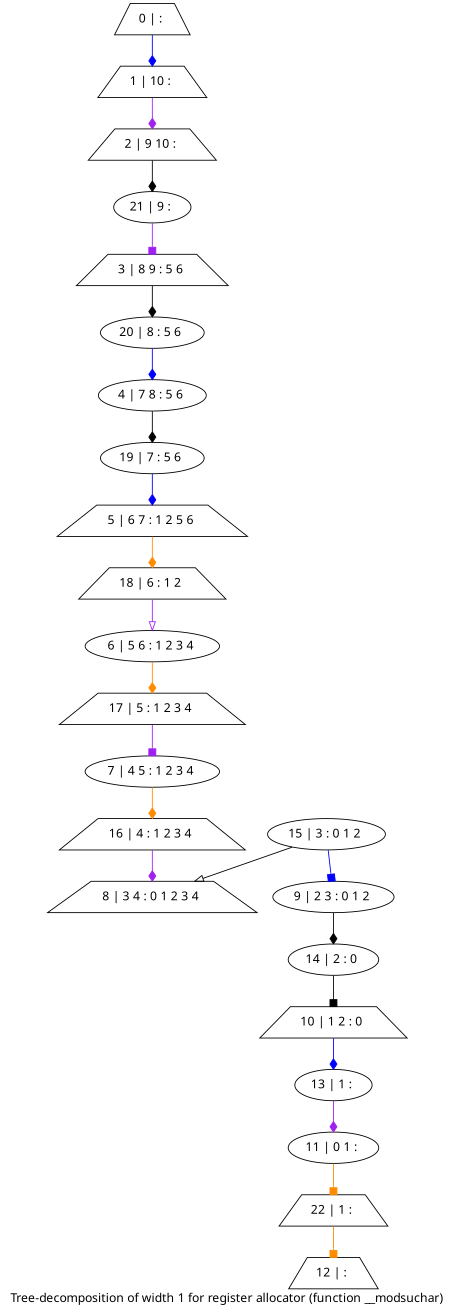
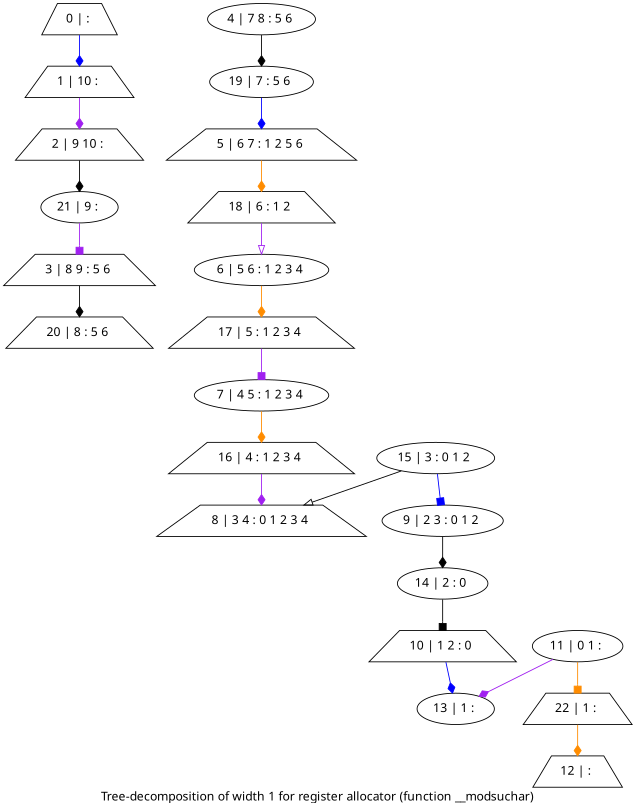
(152, 333) -> (80, 333)
(152, 359) -> none
(333, 1111) -> (521, 675)
(333, 1238) -> (578, 735)
